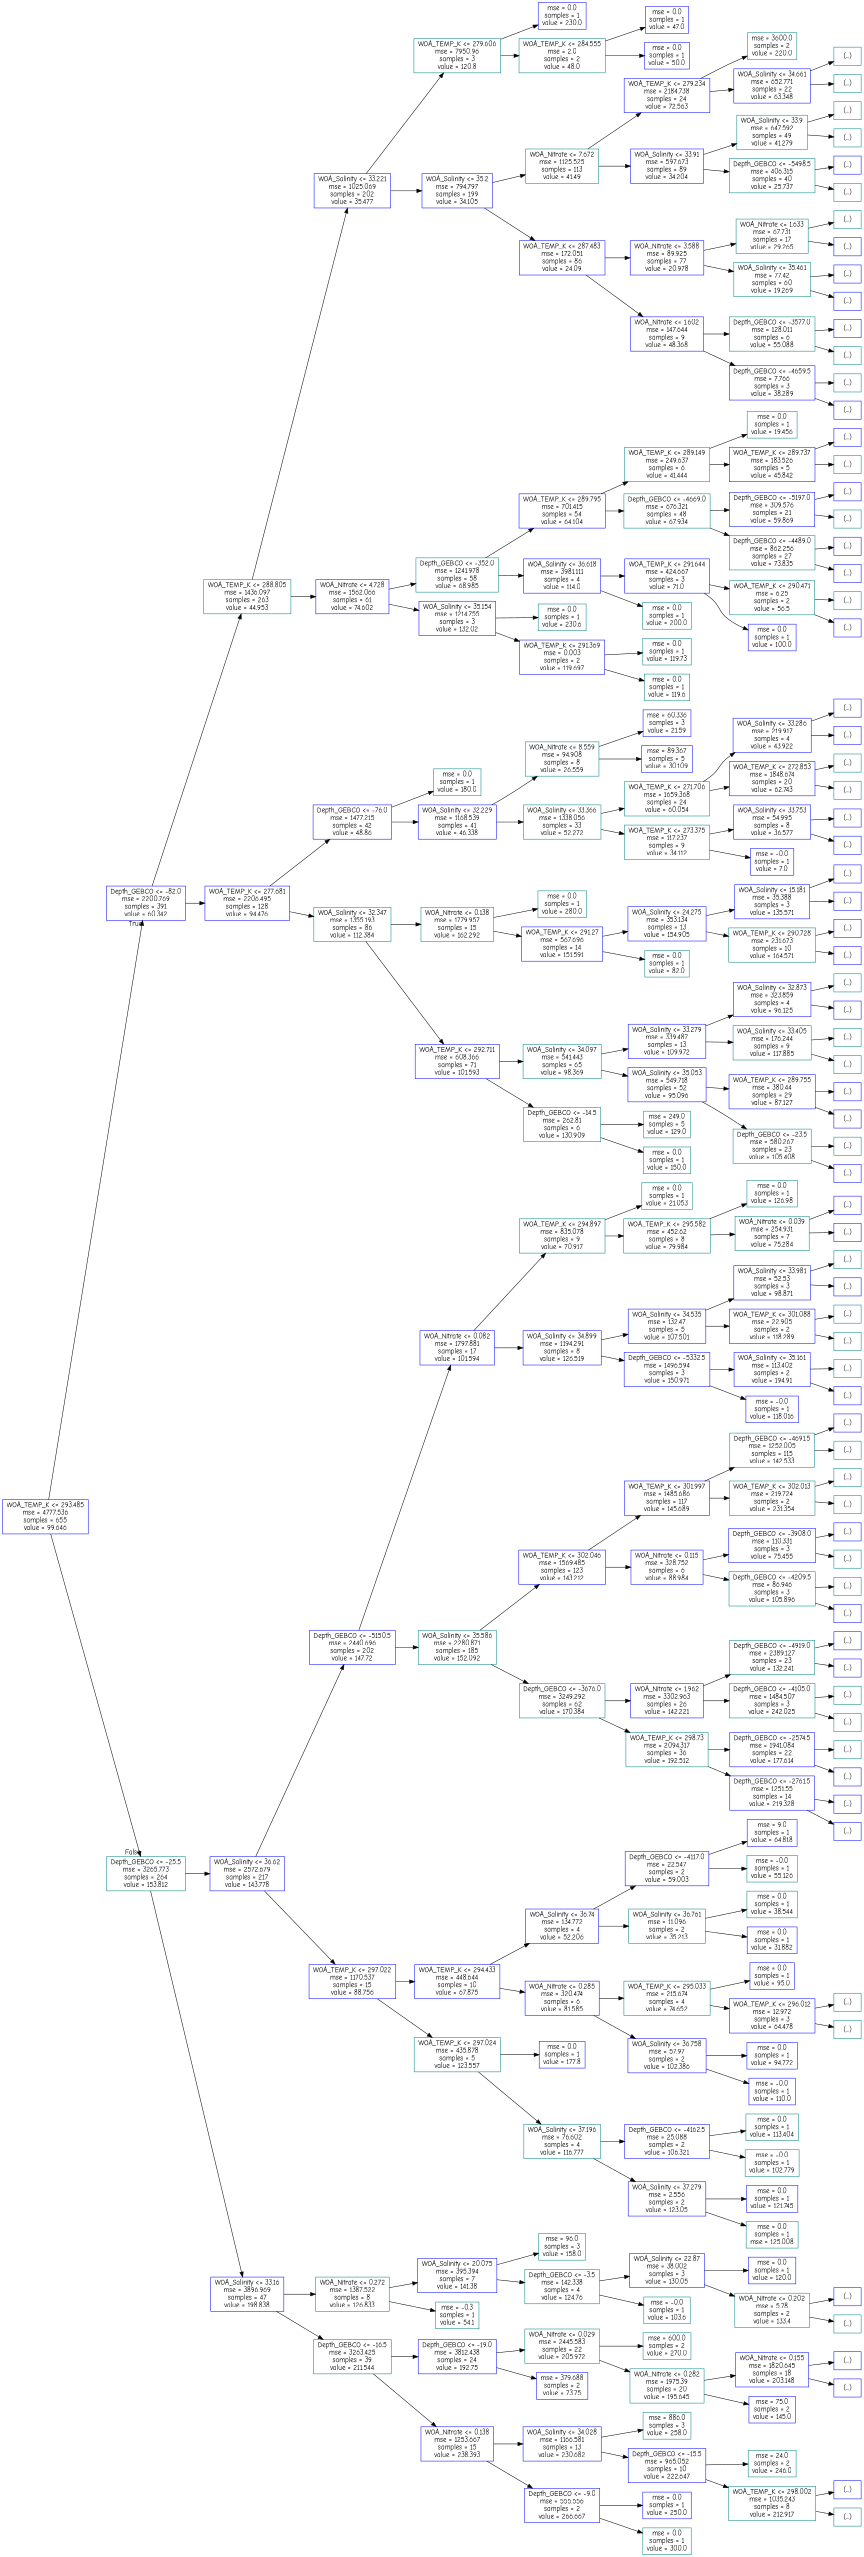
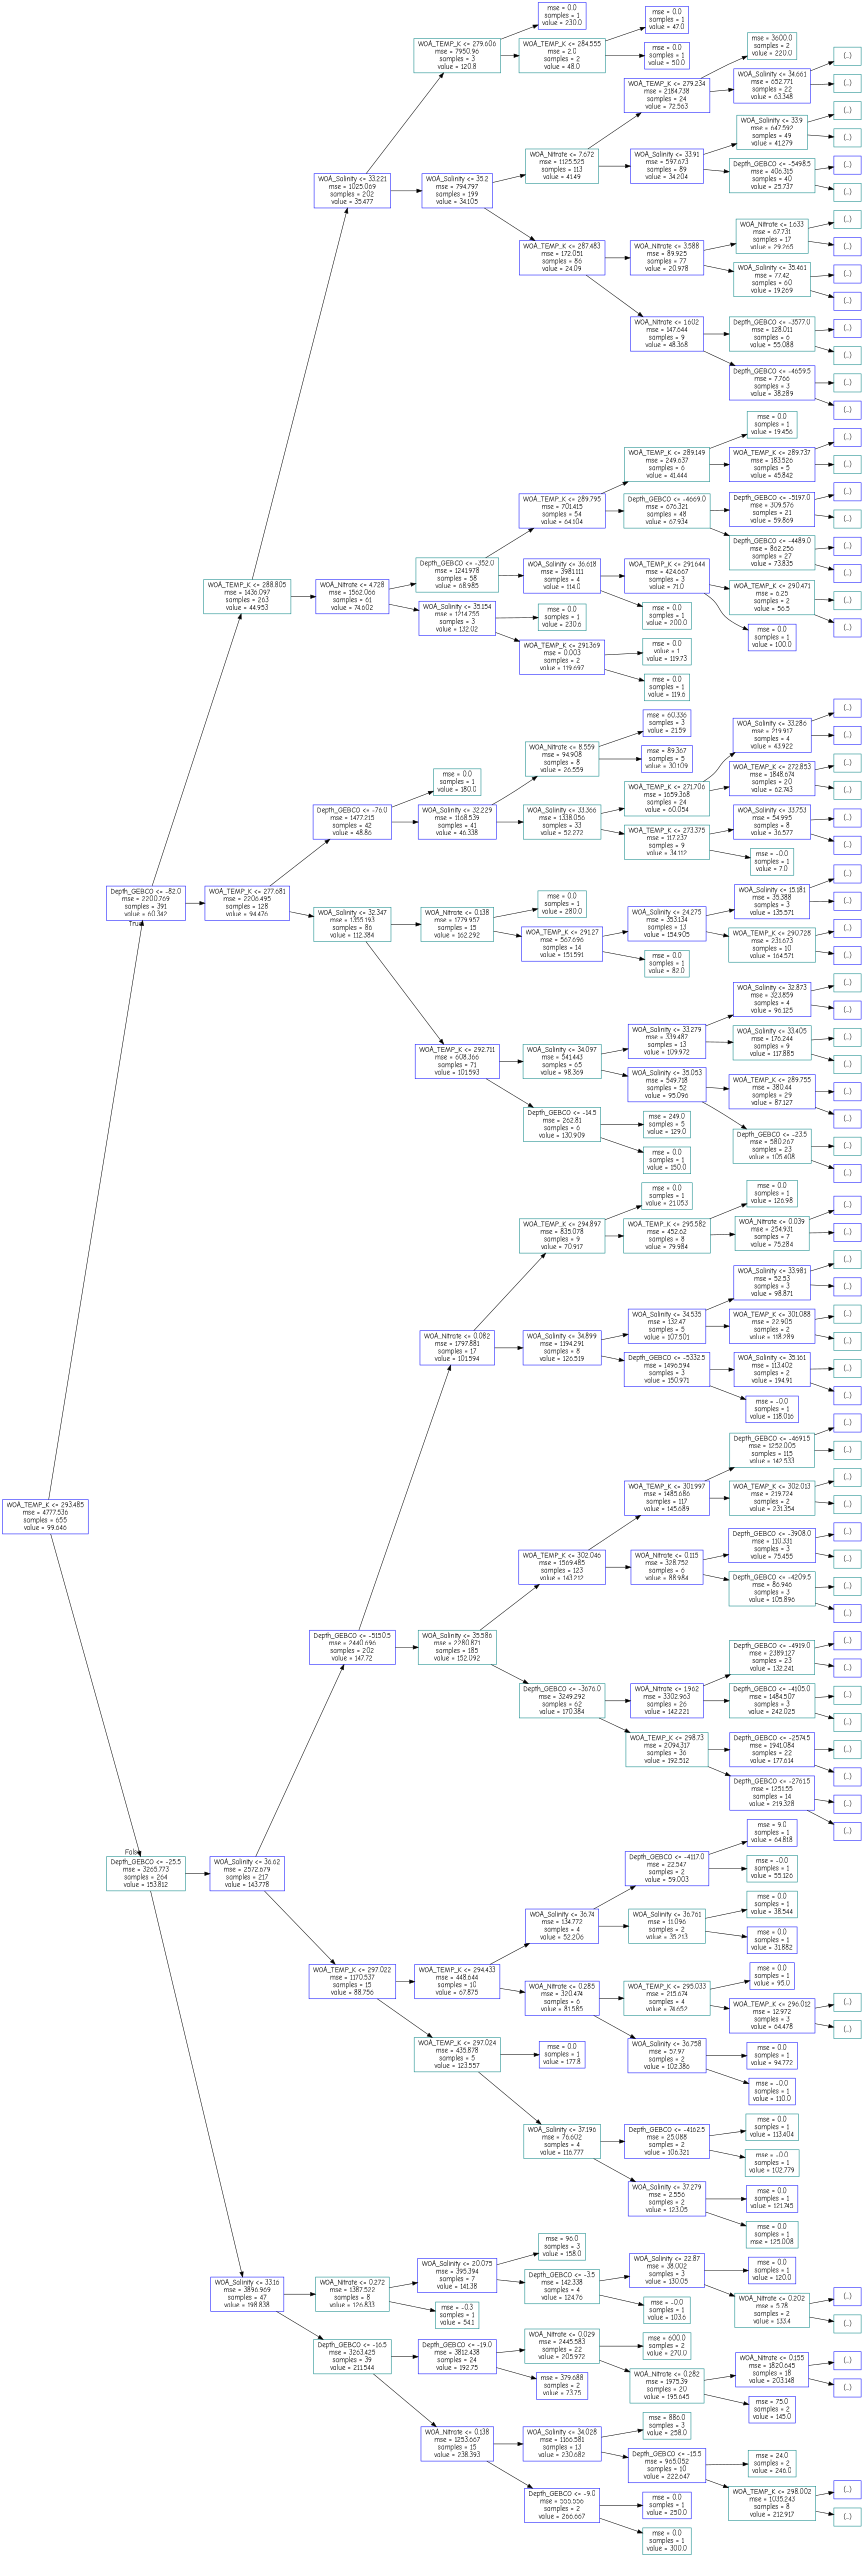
(667, 652) -> (667, 652)
(772, 862) -> (772, 862)
